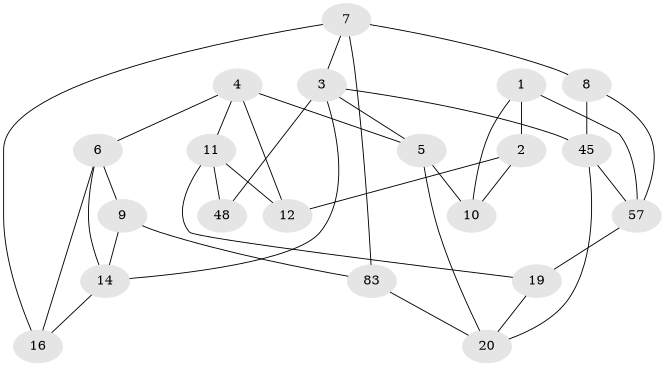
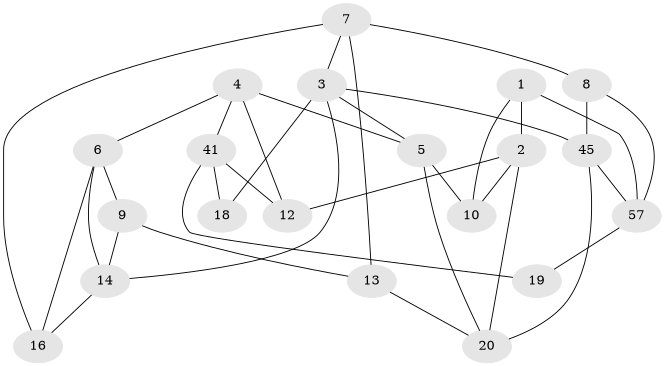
(211, 151) -> (211, 151)
(222, 216) -> (222, 216)
(372, 281) -> (372, 281)
(512, 314) -> (504, 249)
